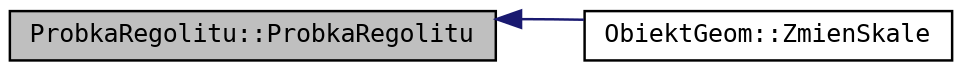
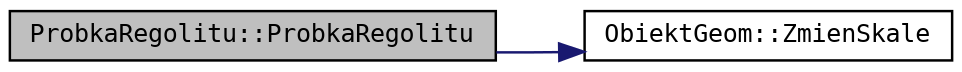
(553, 19) -> (528, 52)
